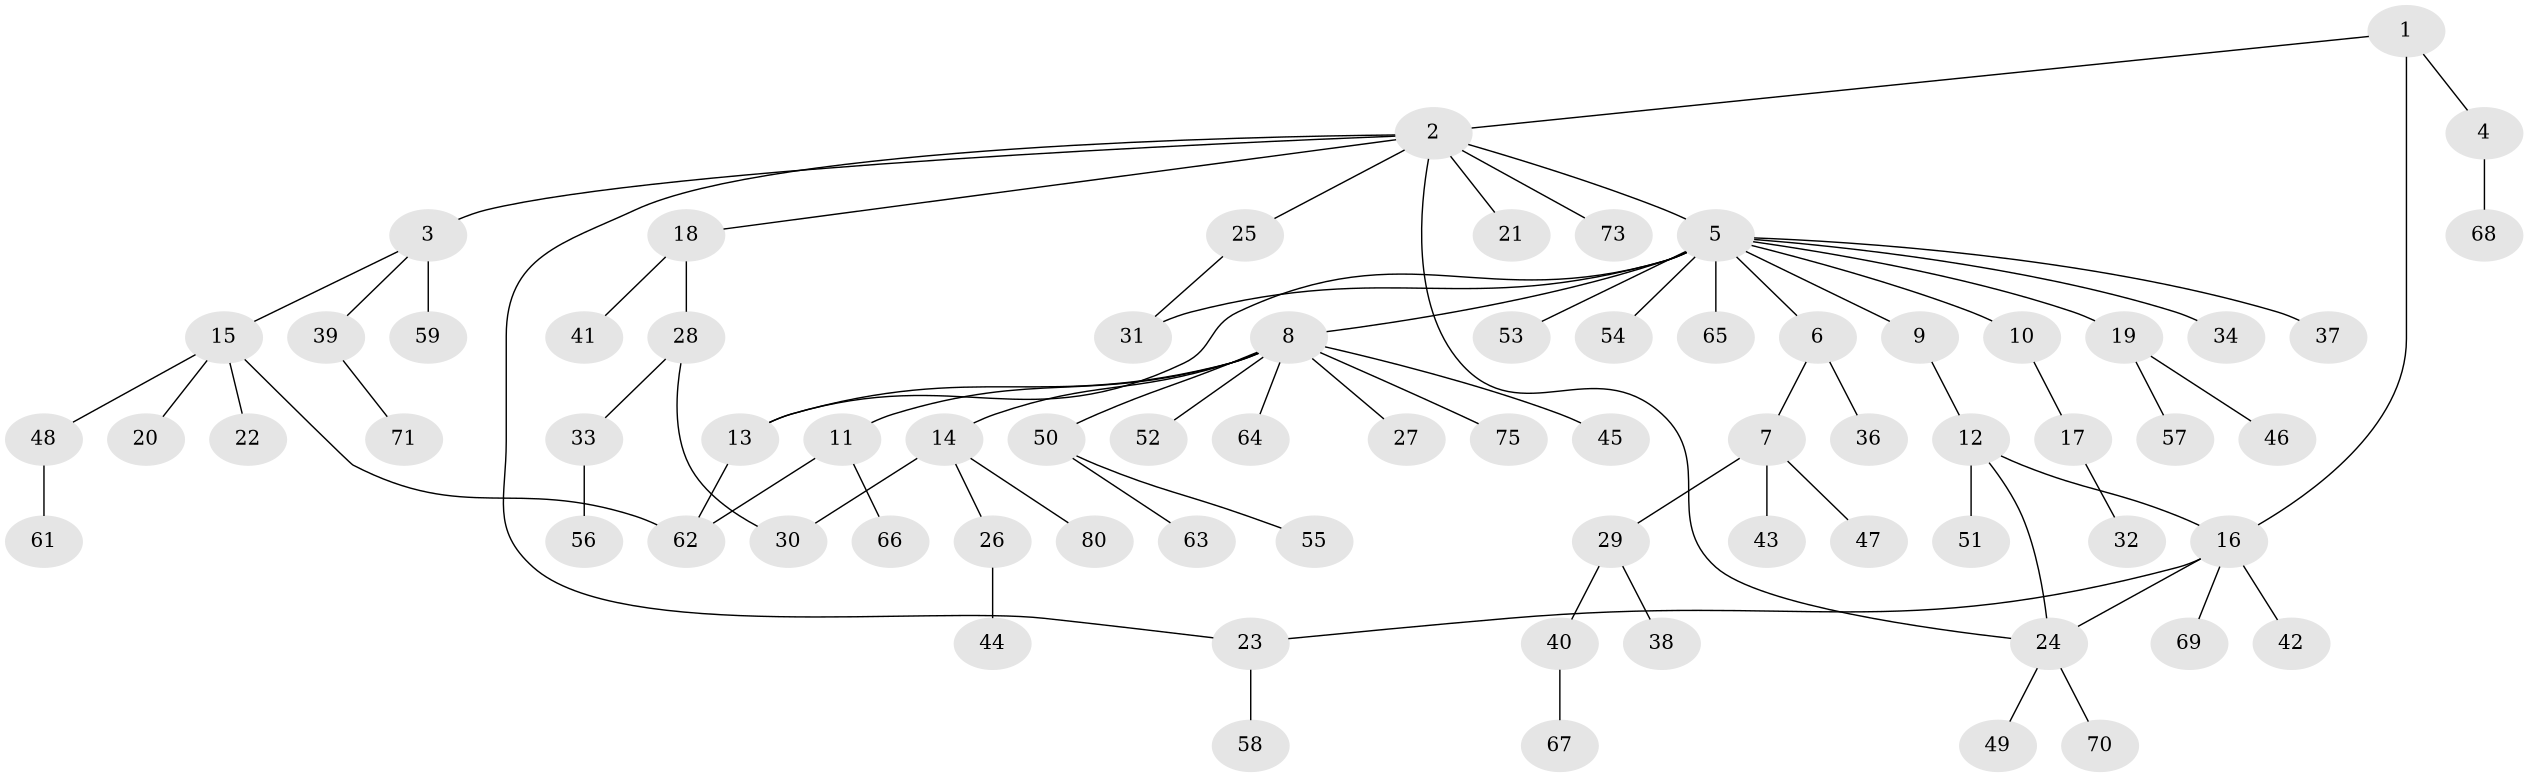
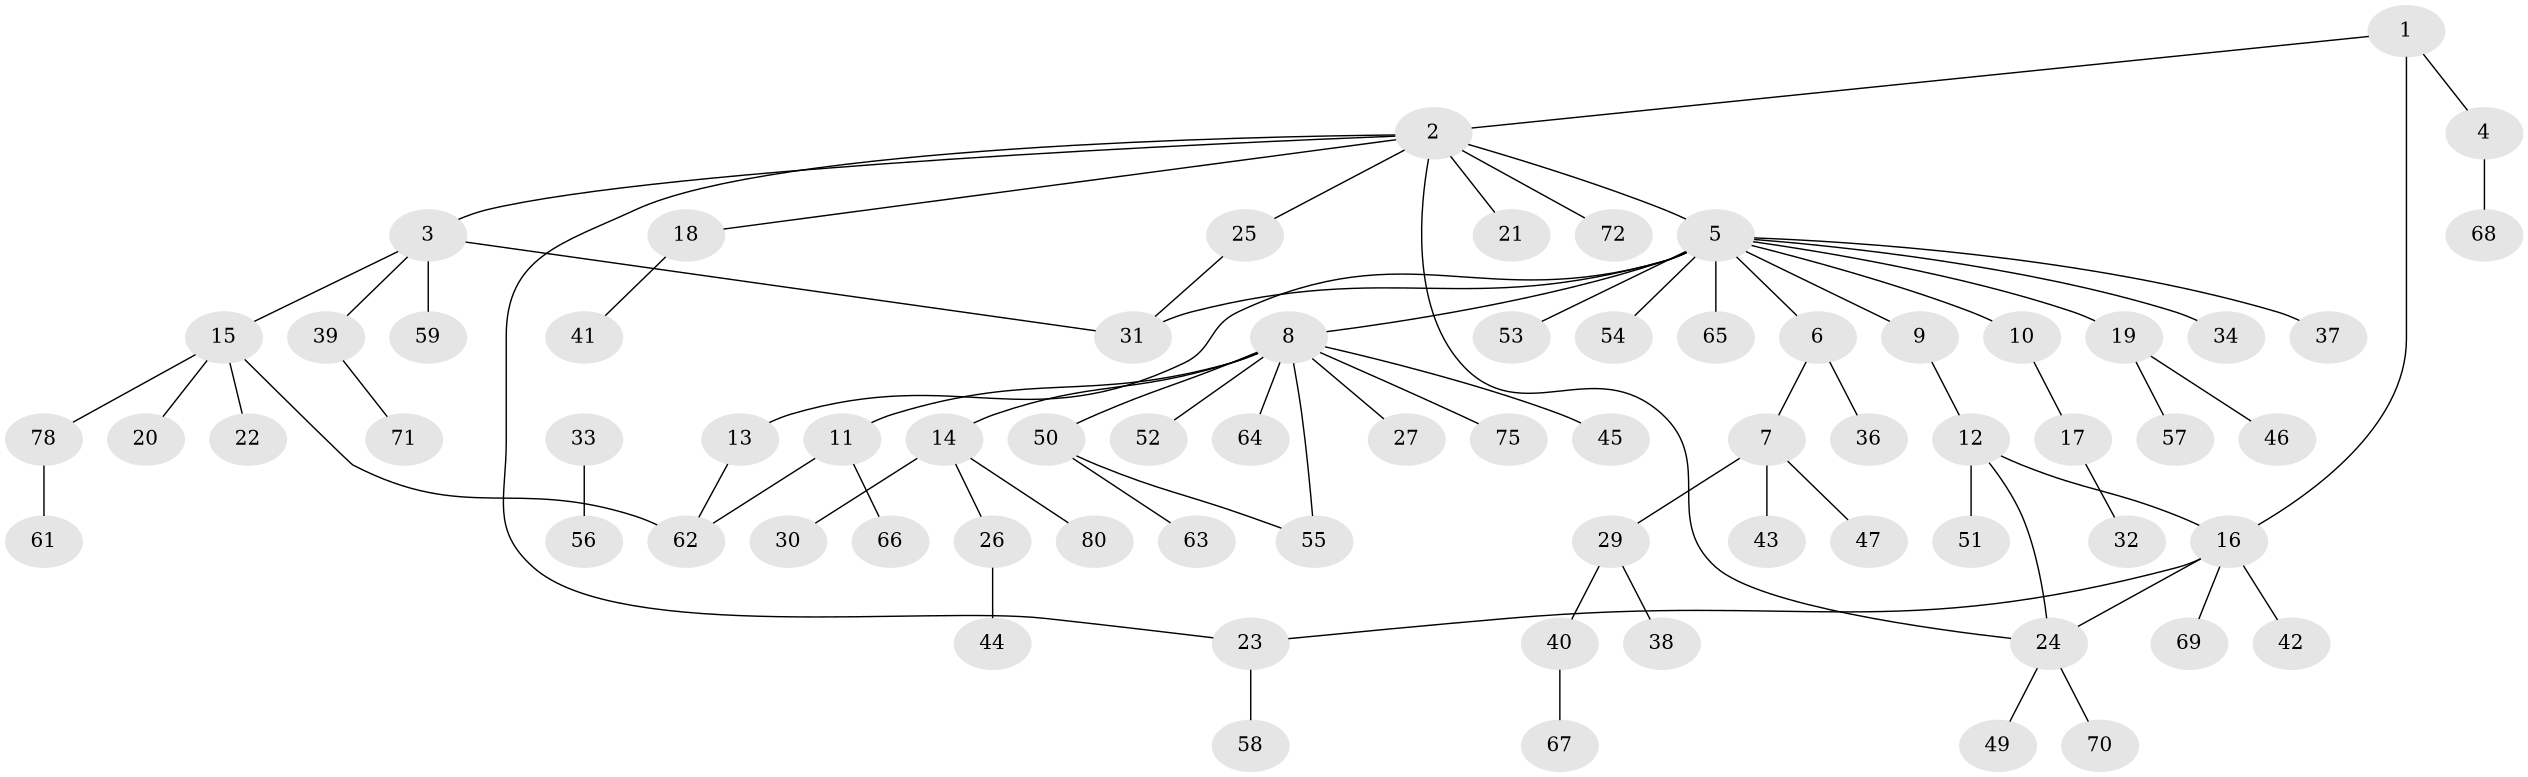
(1614, 235) -> (1614, 235)
none -> (781, 286)
(686, 337) -> none
(964, 387) -> (1305, 439)
(44, 440) -> (44, 440)
